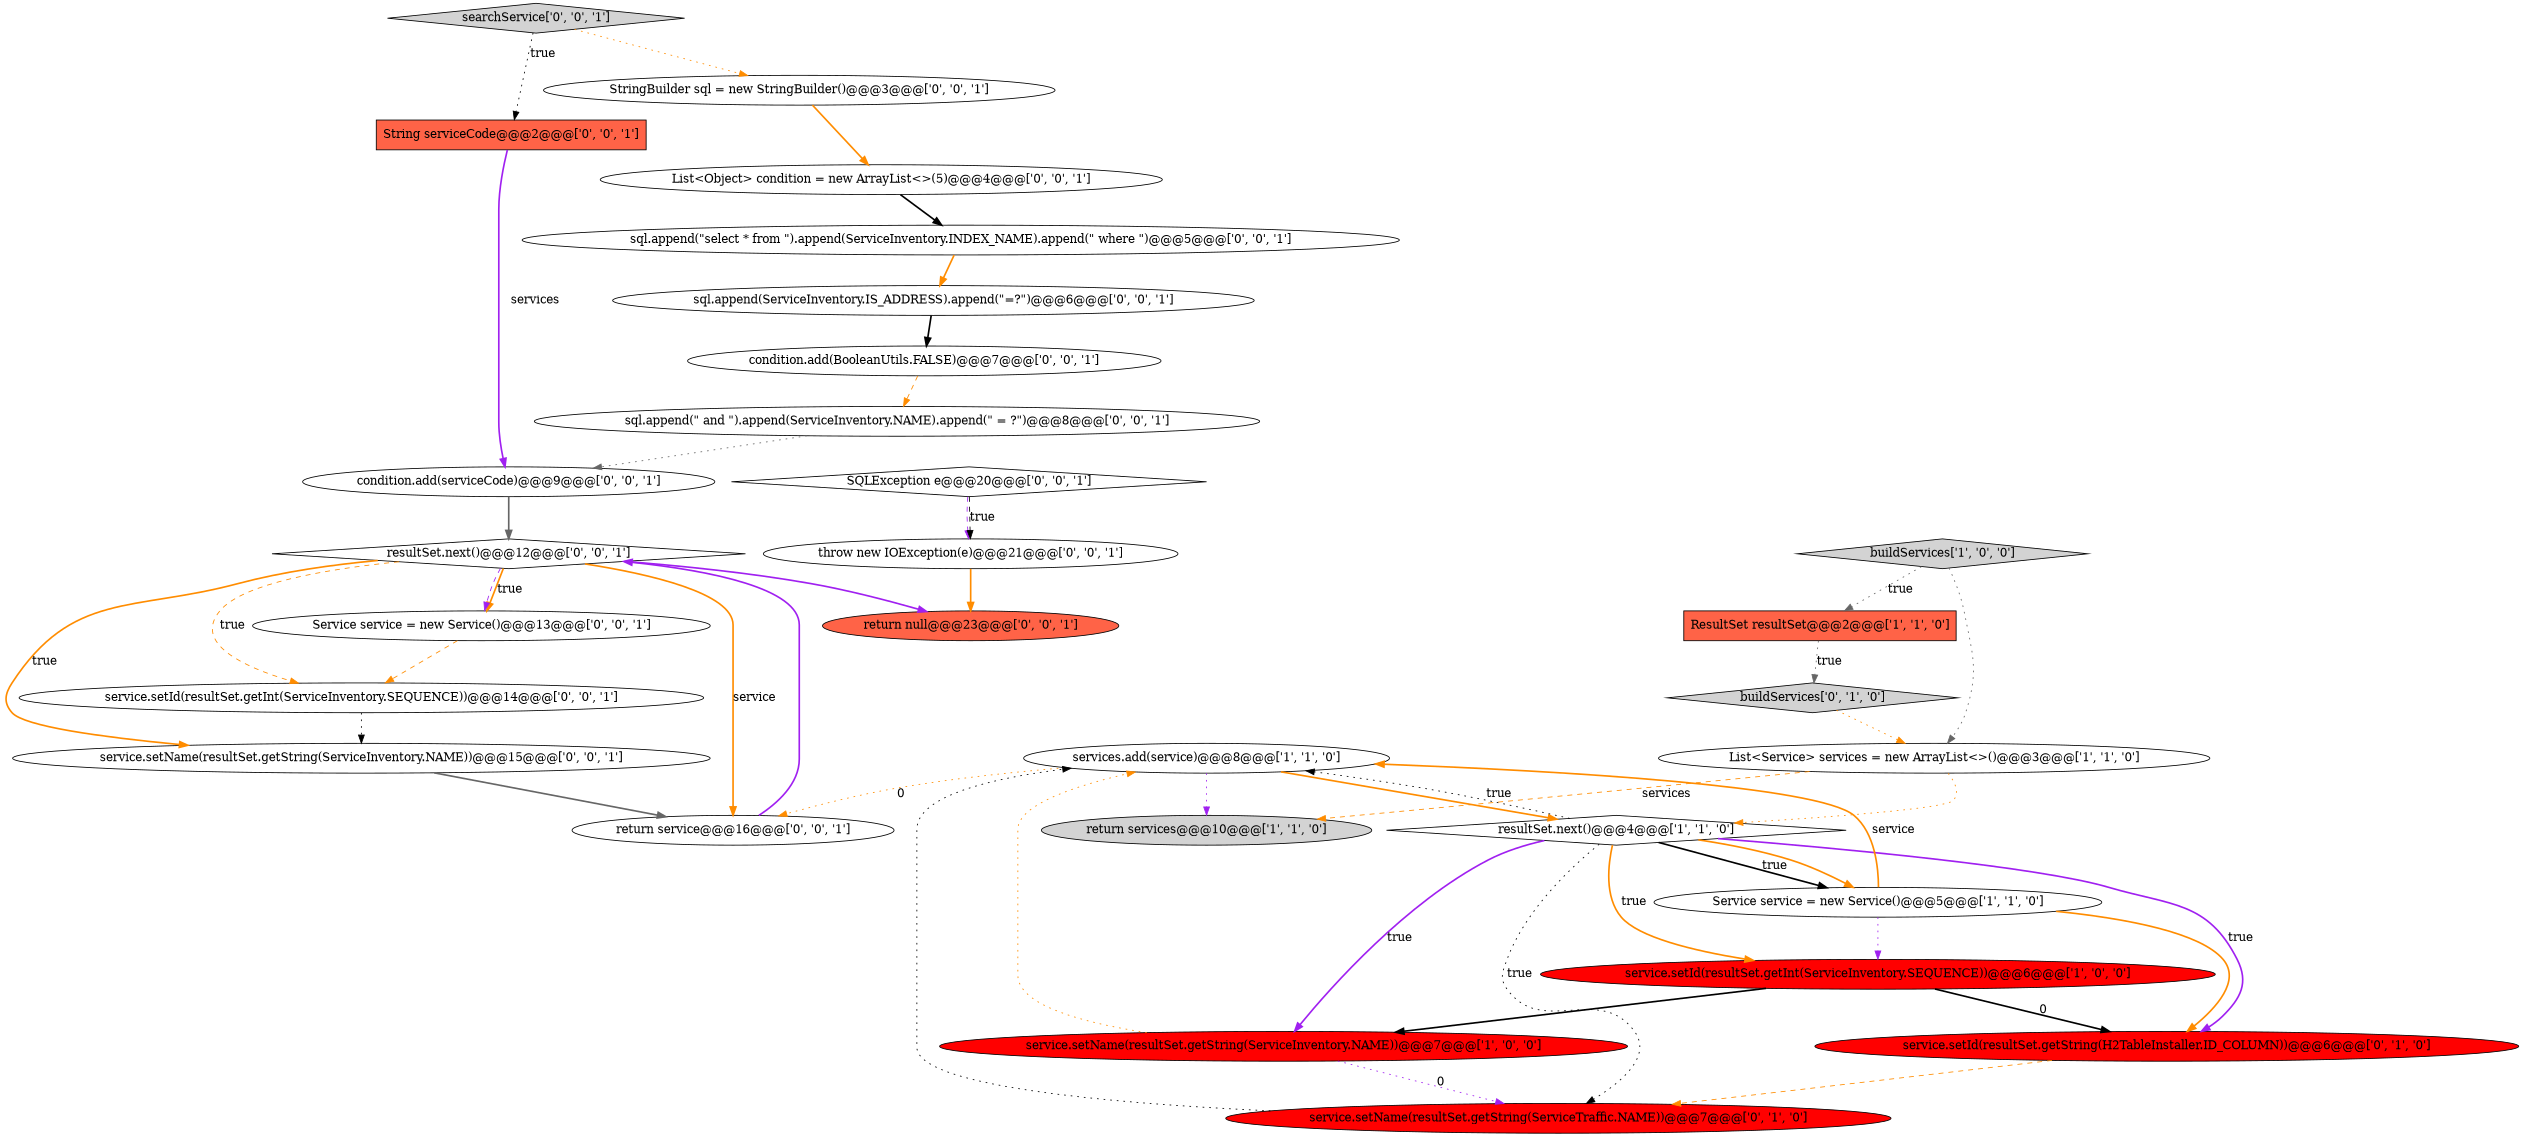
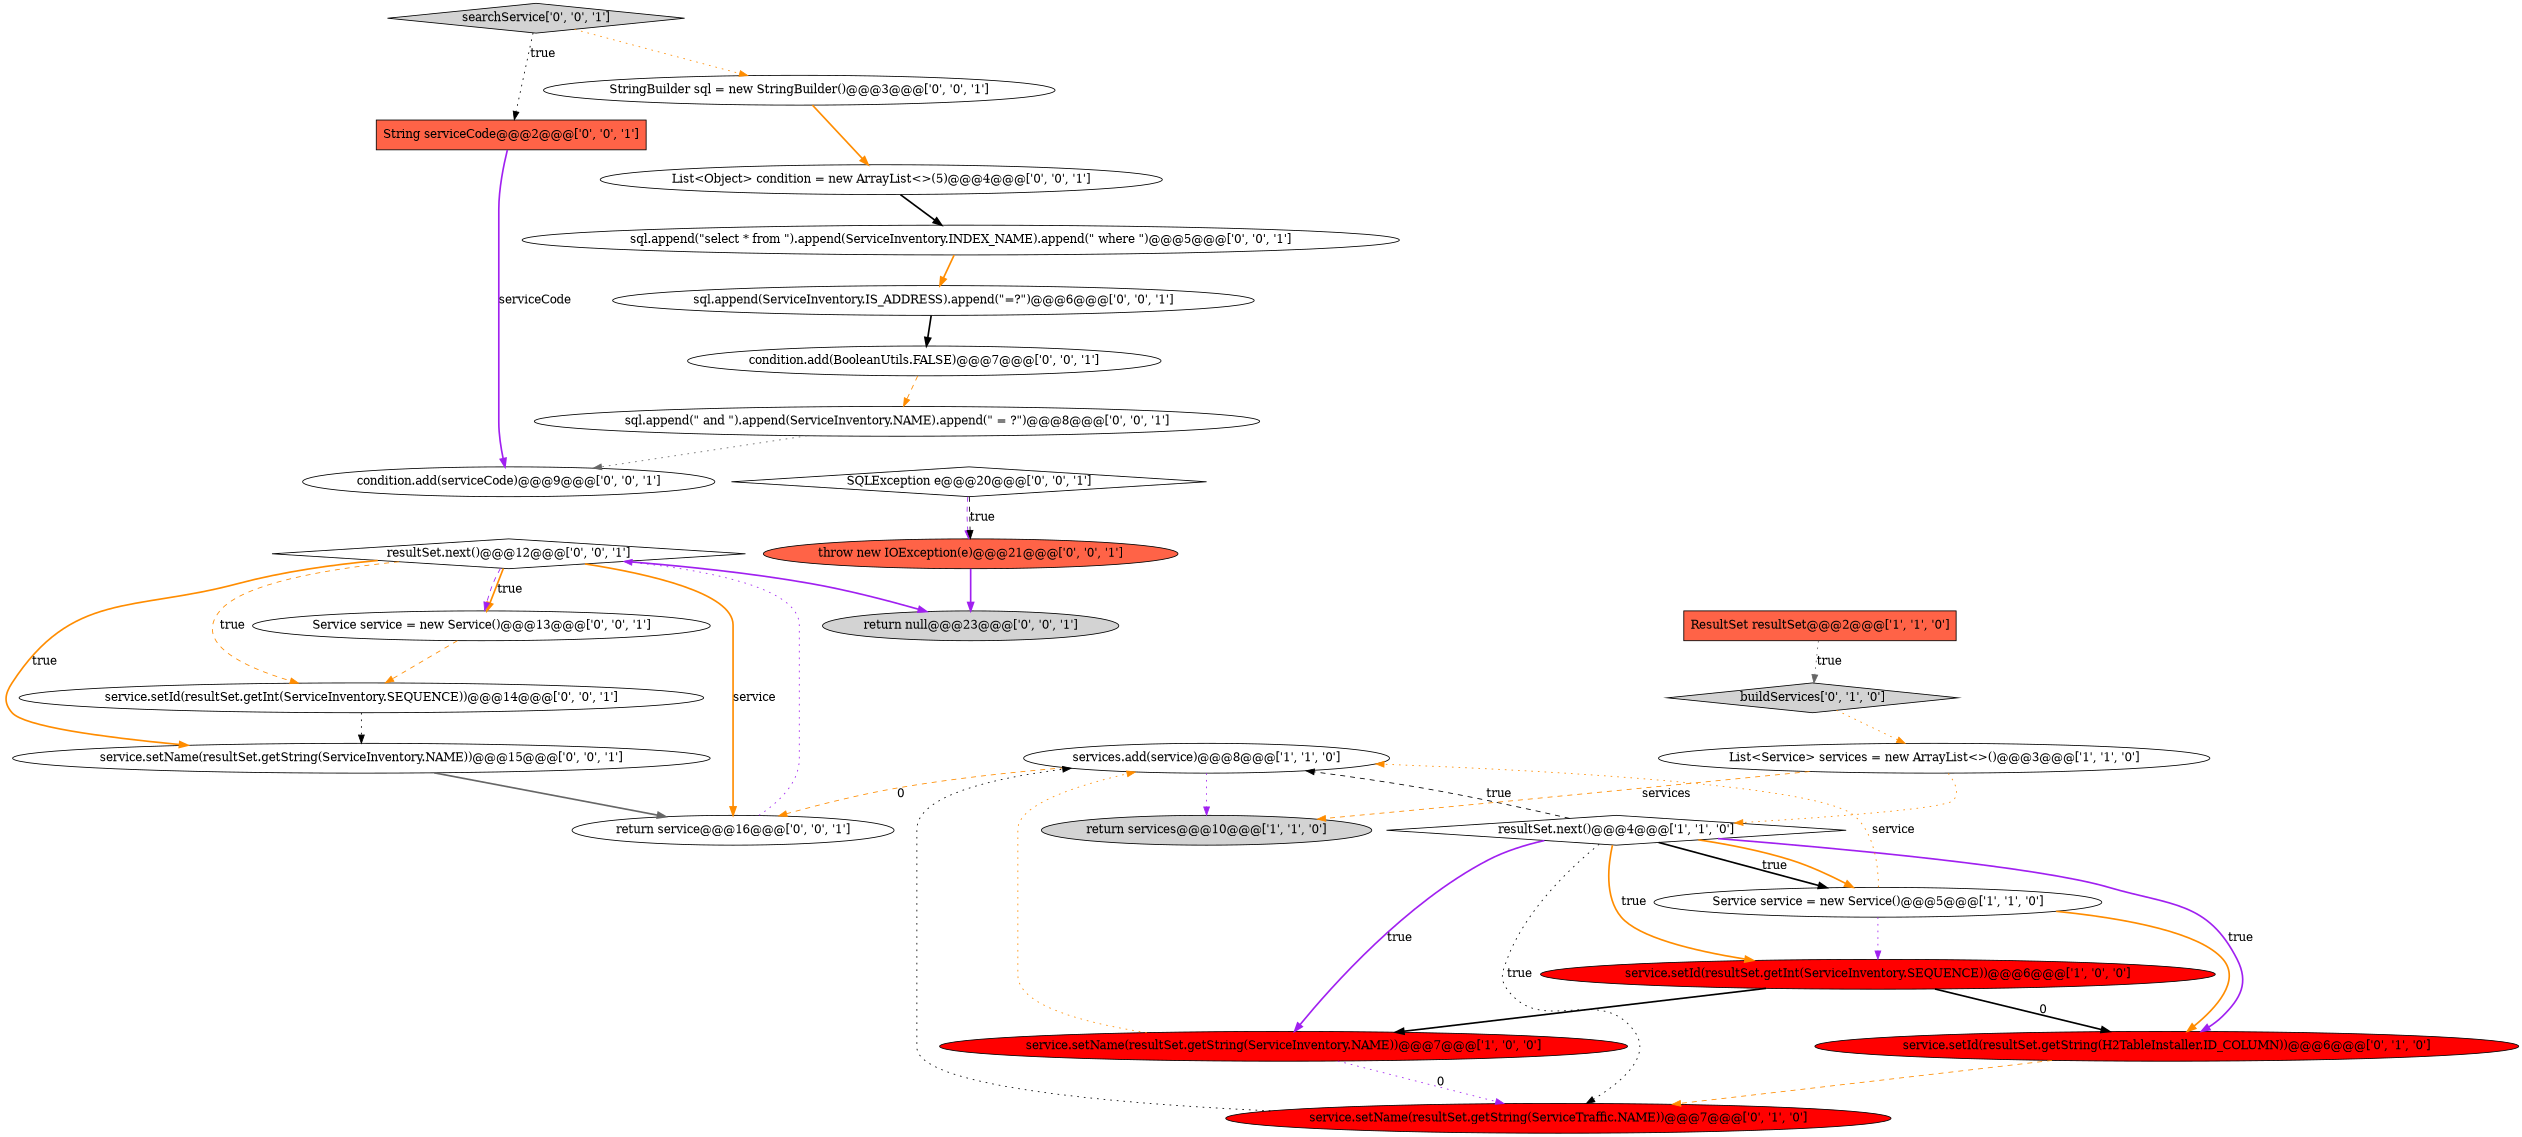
(535, 300) -> (535, 300)
(509, 514) -> none
(971, 554) -> (971, 554)
(1942, 554) -> none
(971, 586) -> (971, 586)
(971, 626) -> (971, 626)
(799, 634) -> (799, 634)
(1660, 780) -> (1660, 780)
(925, 784) -> (925, 784)
(1443, 792) -> (1443, 792)
(1415, 795) -> none
